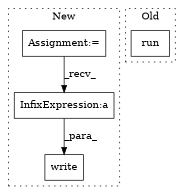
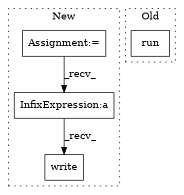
(81, 136) -> (81, 136)
